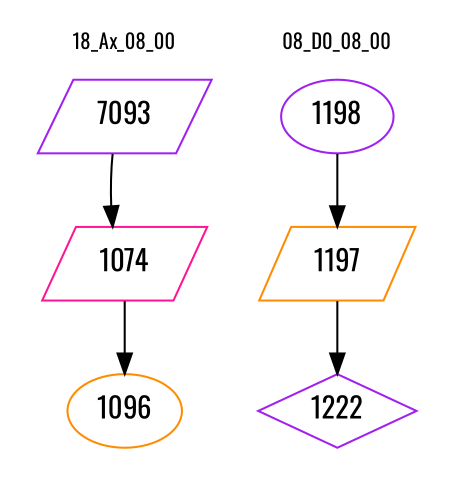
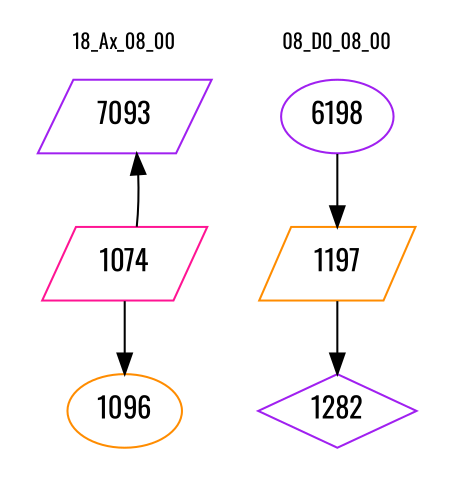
(337, 117) -> (337, 117)
(111, 180) -> (138, 201)
(337, 411) -> (337, 411)
